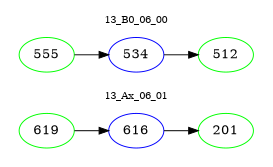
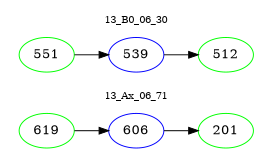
(136, 21) -> (136, 21)
(47, 55) -> (47, 55)
(136, 55) -> (136, 55)
(136, 97) -> (136, 97)
(136, 131) -> (136, 131)
